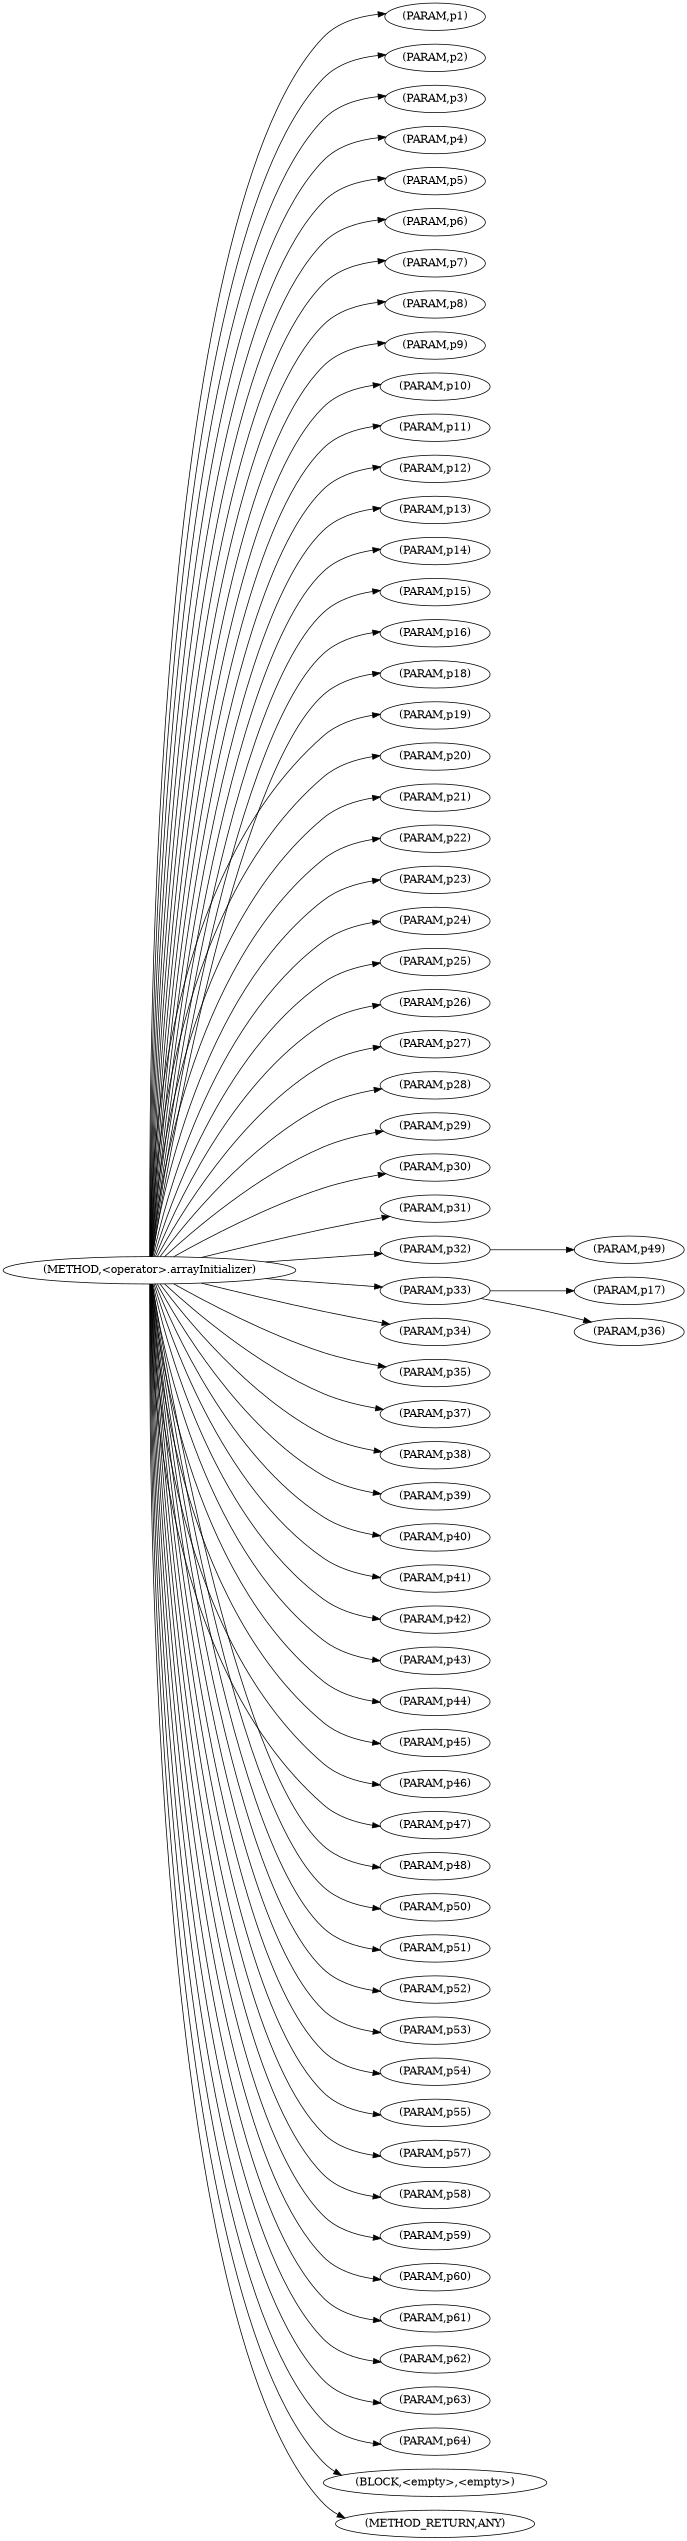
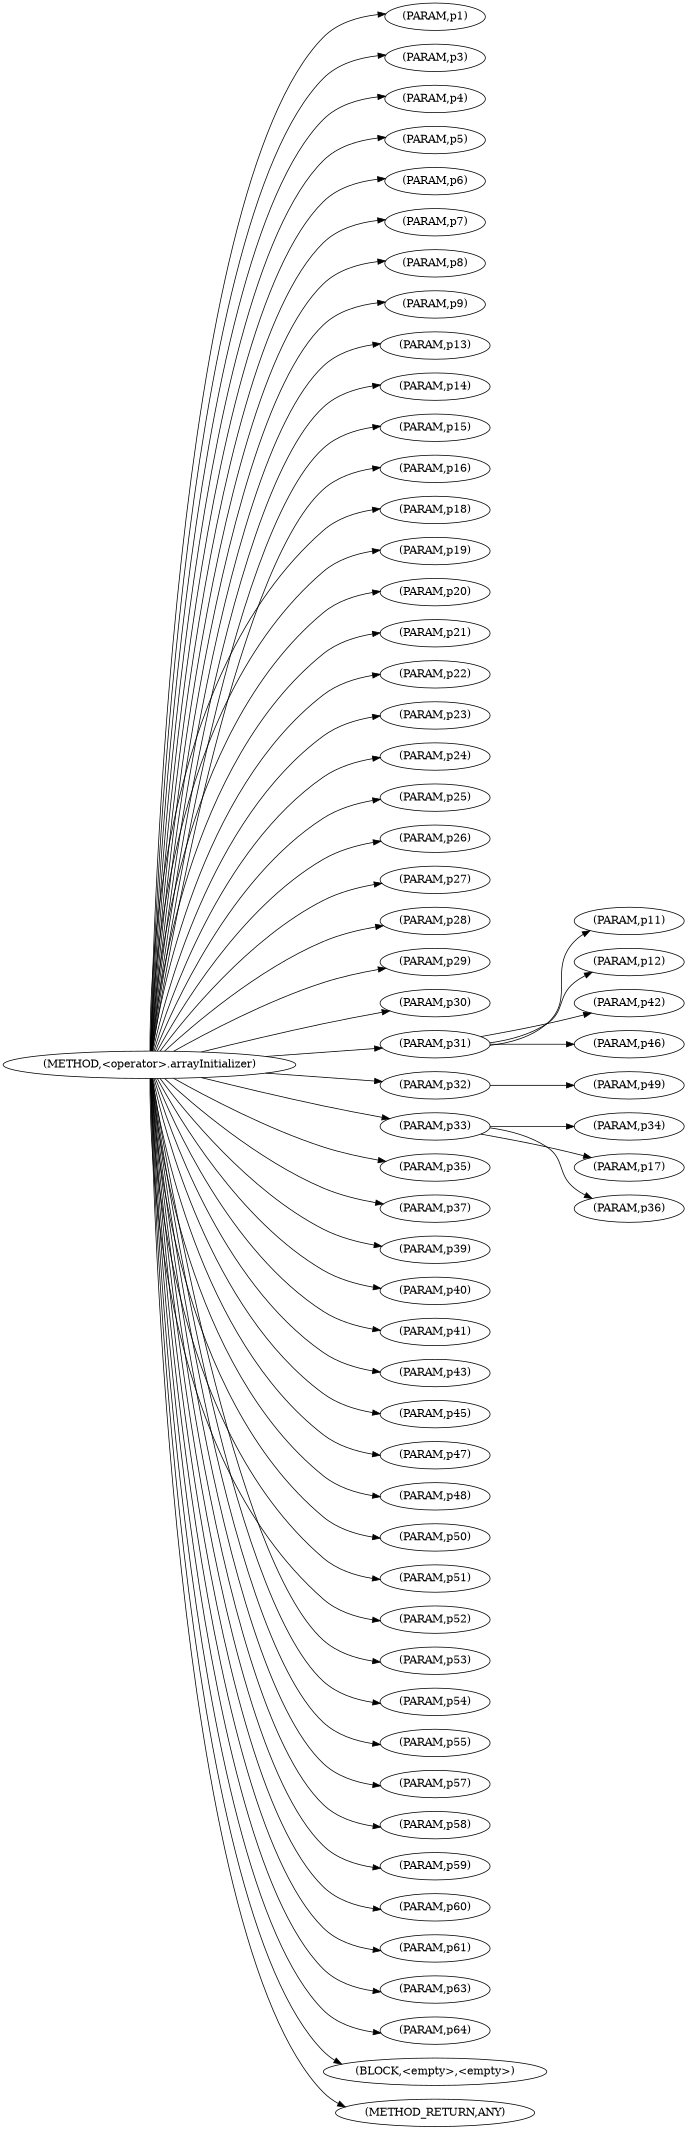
(435, 58) -> none
(435, 387) -> none
(202, 815) -> (561, 988)
(205, 836) -> (548, 1023)
(292, 1304) -> (528, 1126)
(435, 1455) -> none
(225, 1480) -> (530, 1027)
(241, 1659) -> (528, 1044)
(435, 1702) -> none
(435, 2359) -> none
